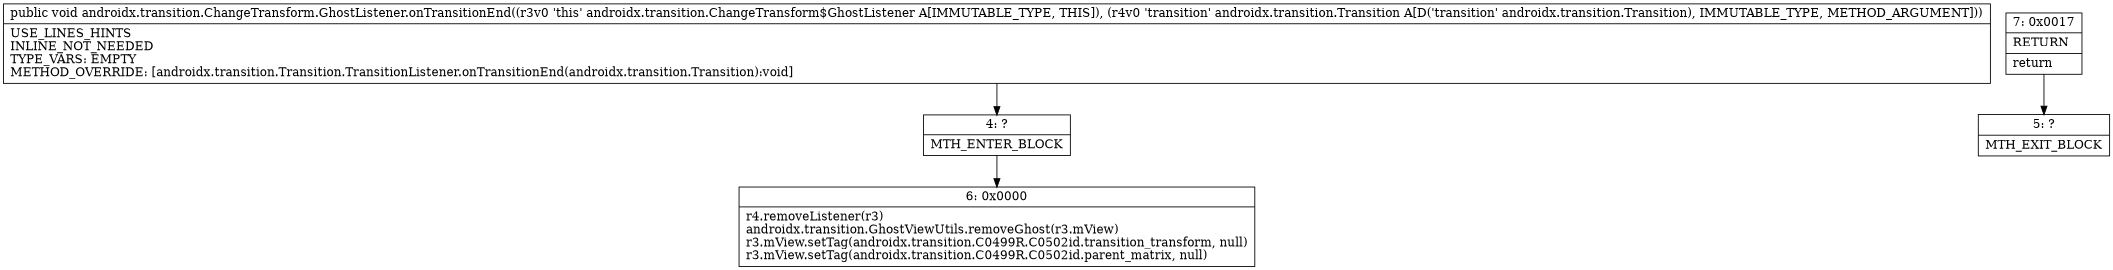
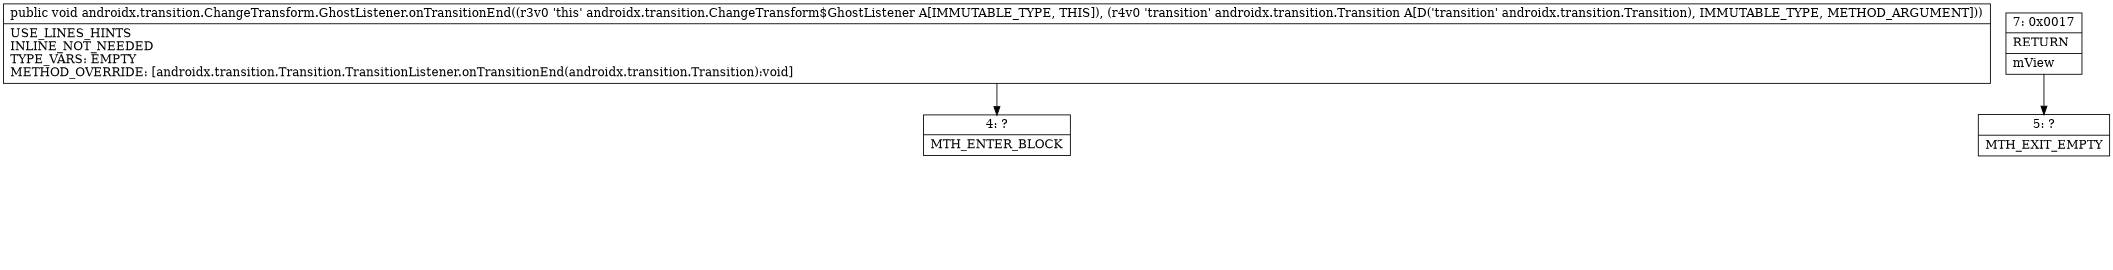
(2033, 63) -> (2034, 63)
(2044, 145) -> (2044, 145)
(997, 227) -> none
